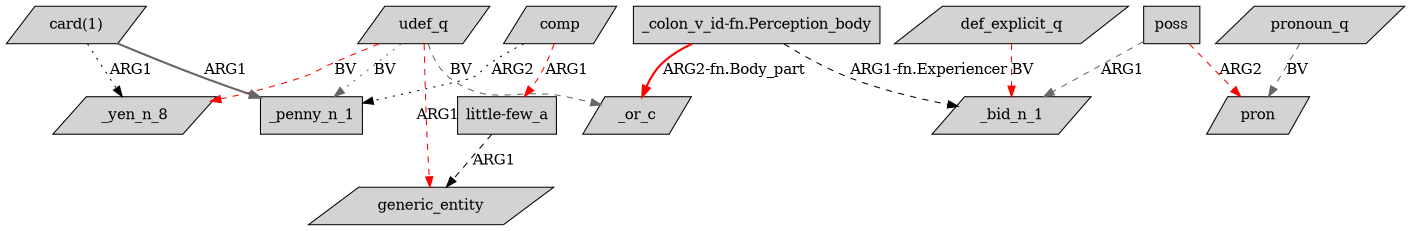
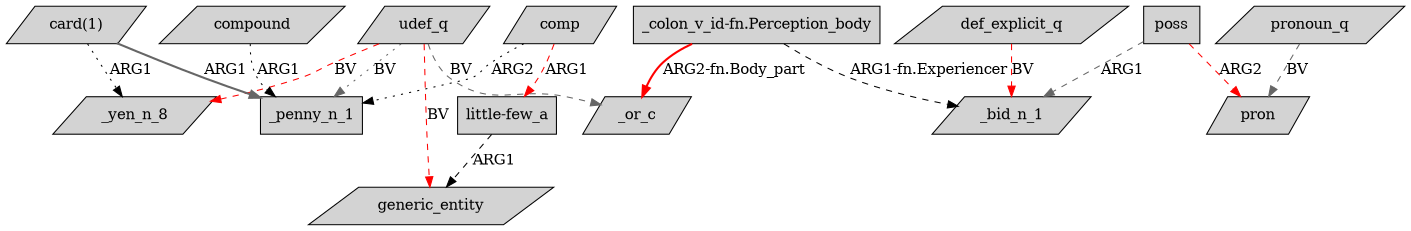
none -> (252, 25)
(438, 115) -> (438, 115)
